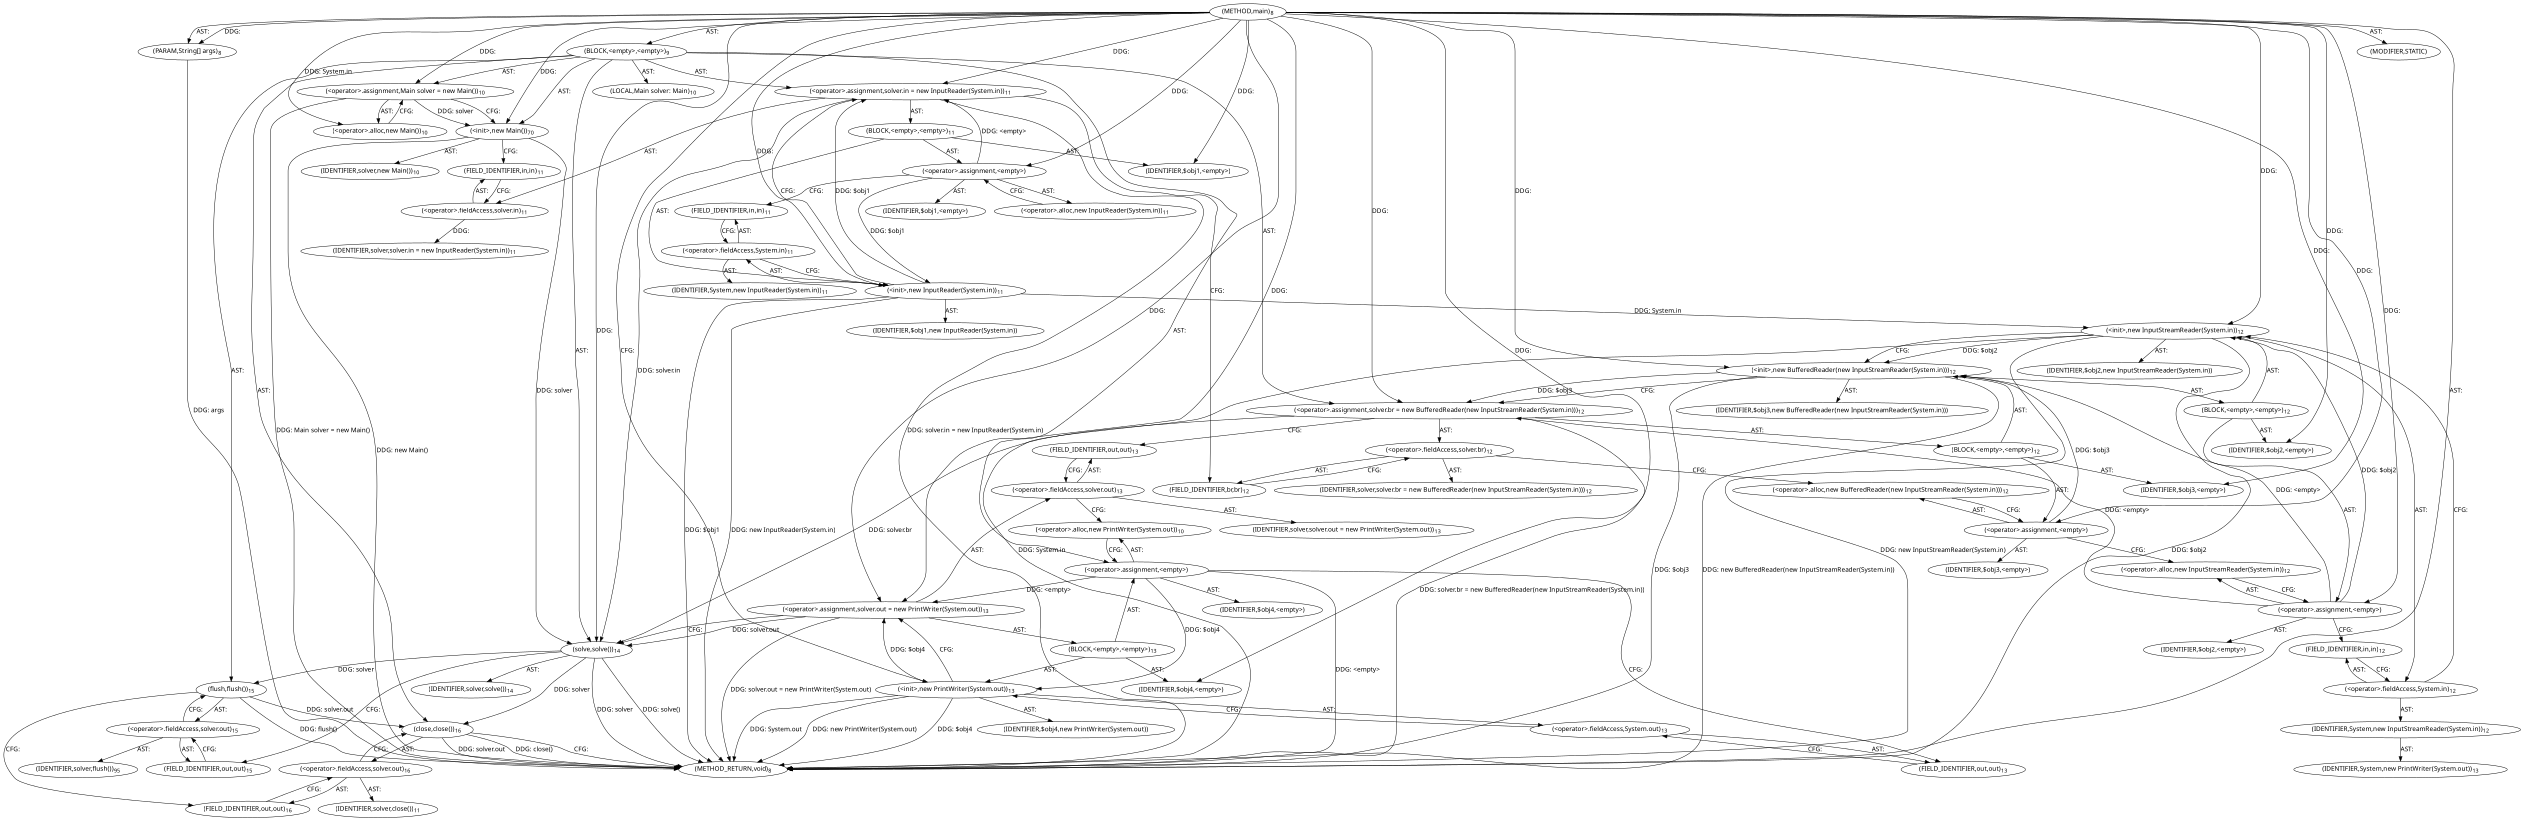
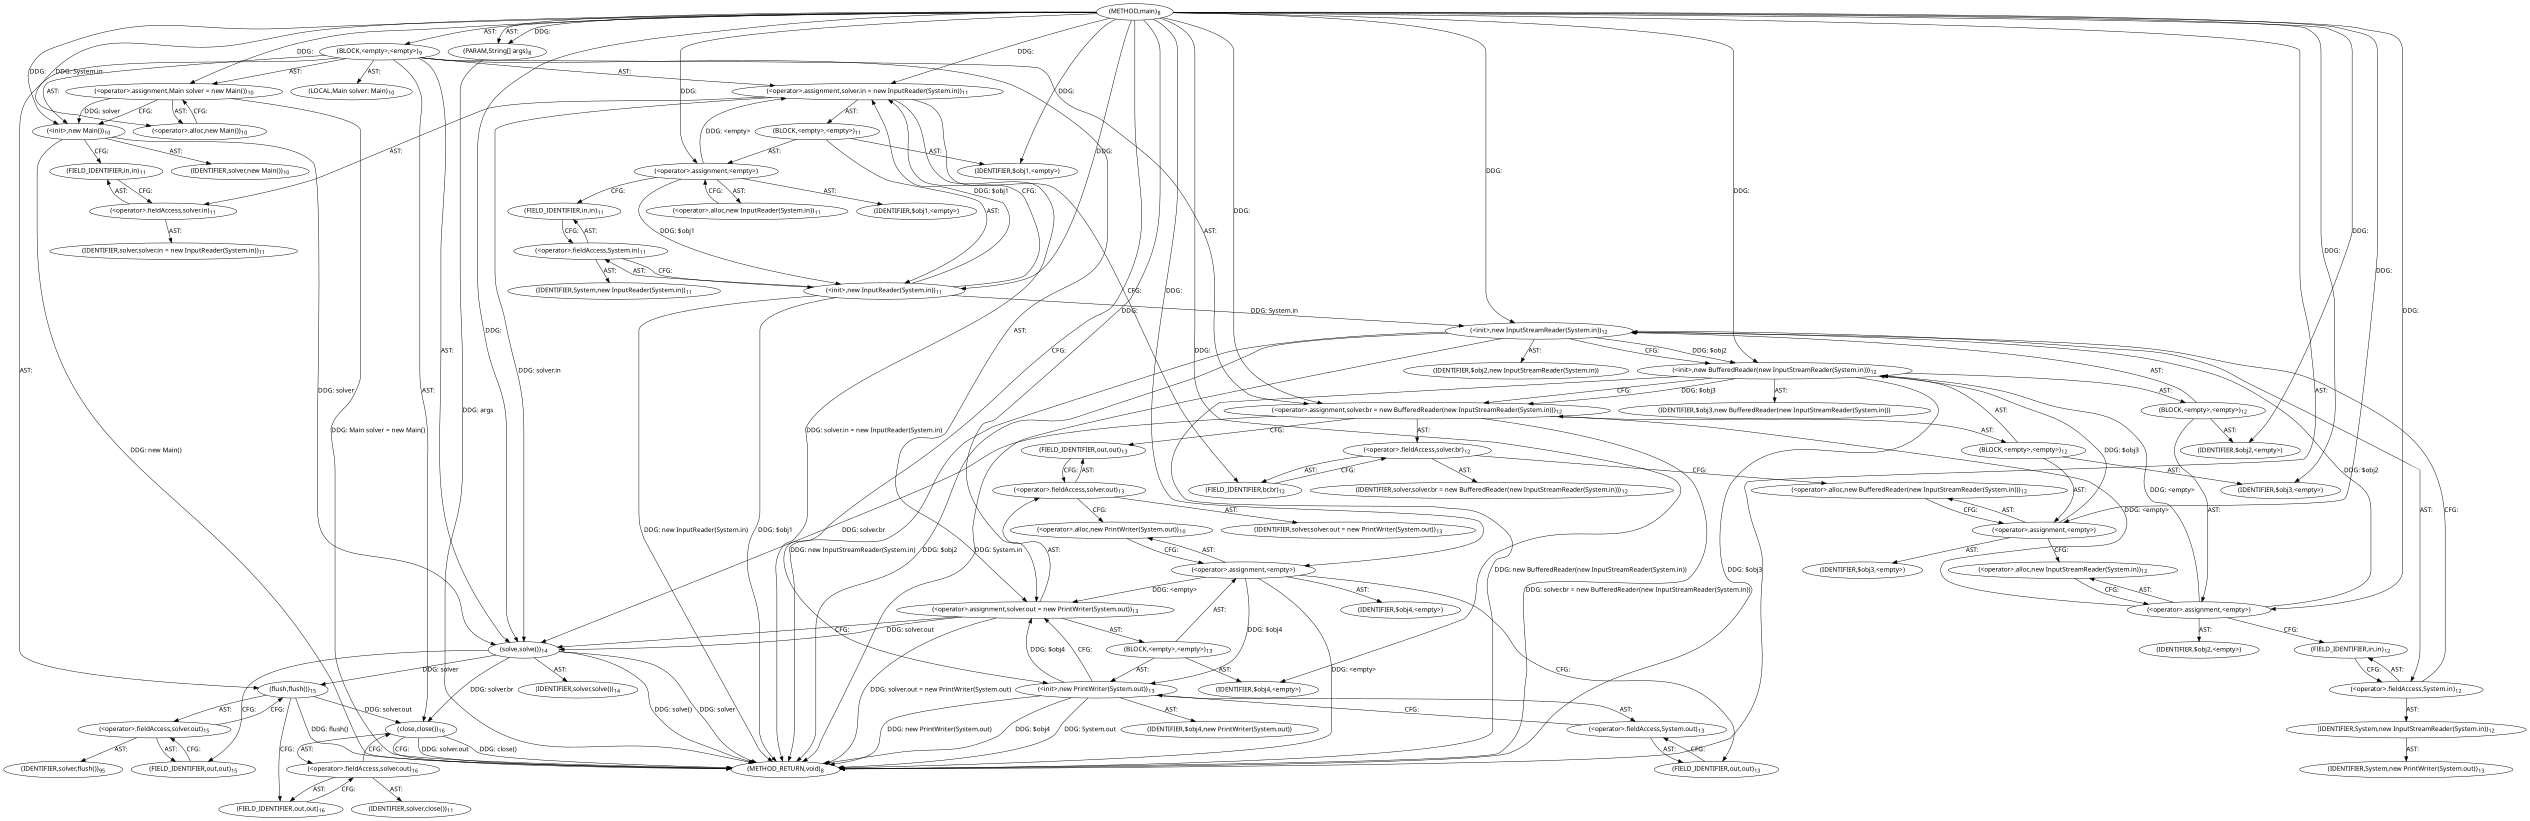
(2399, 52) -> none
(531, 131) -> (107, 131)
(462, 231) -> (176, 231)
(945, 331) -> none
(572, 690) -> (492, 690)
